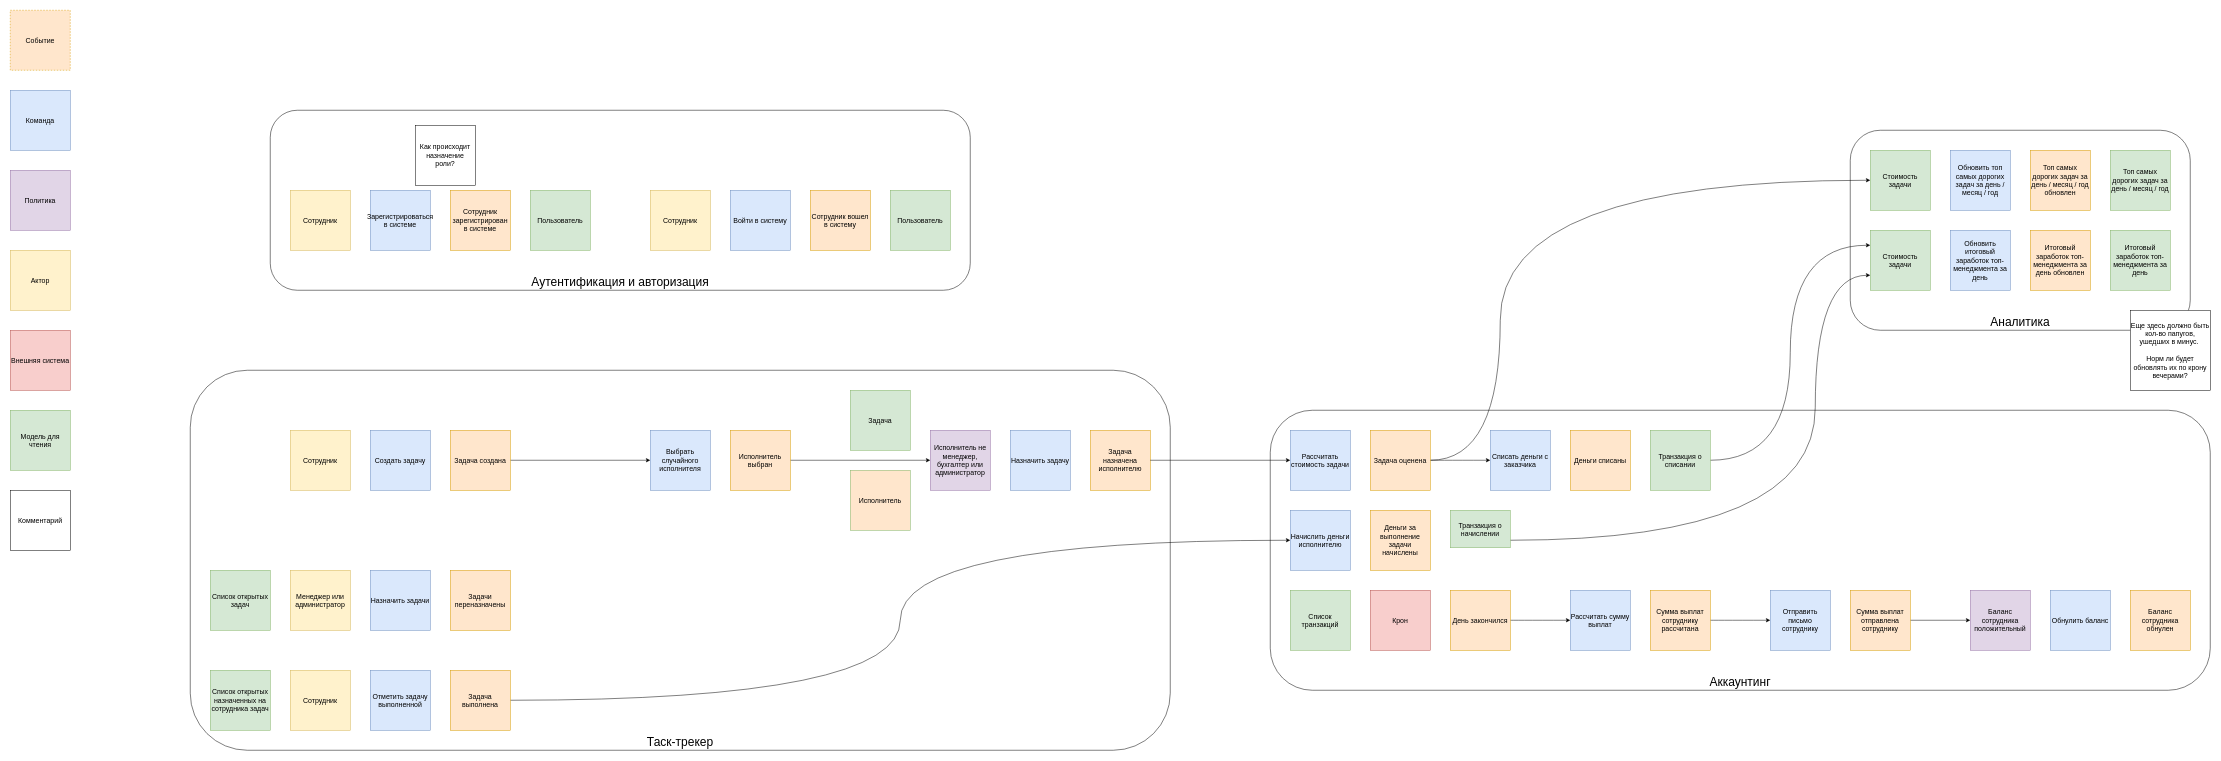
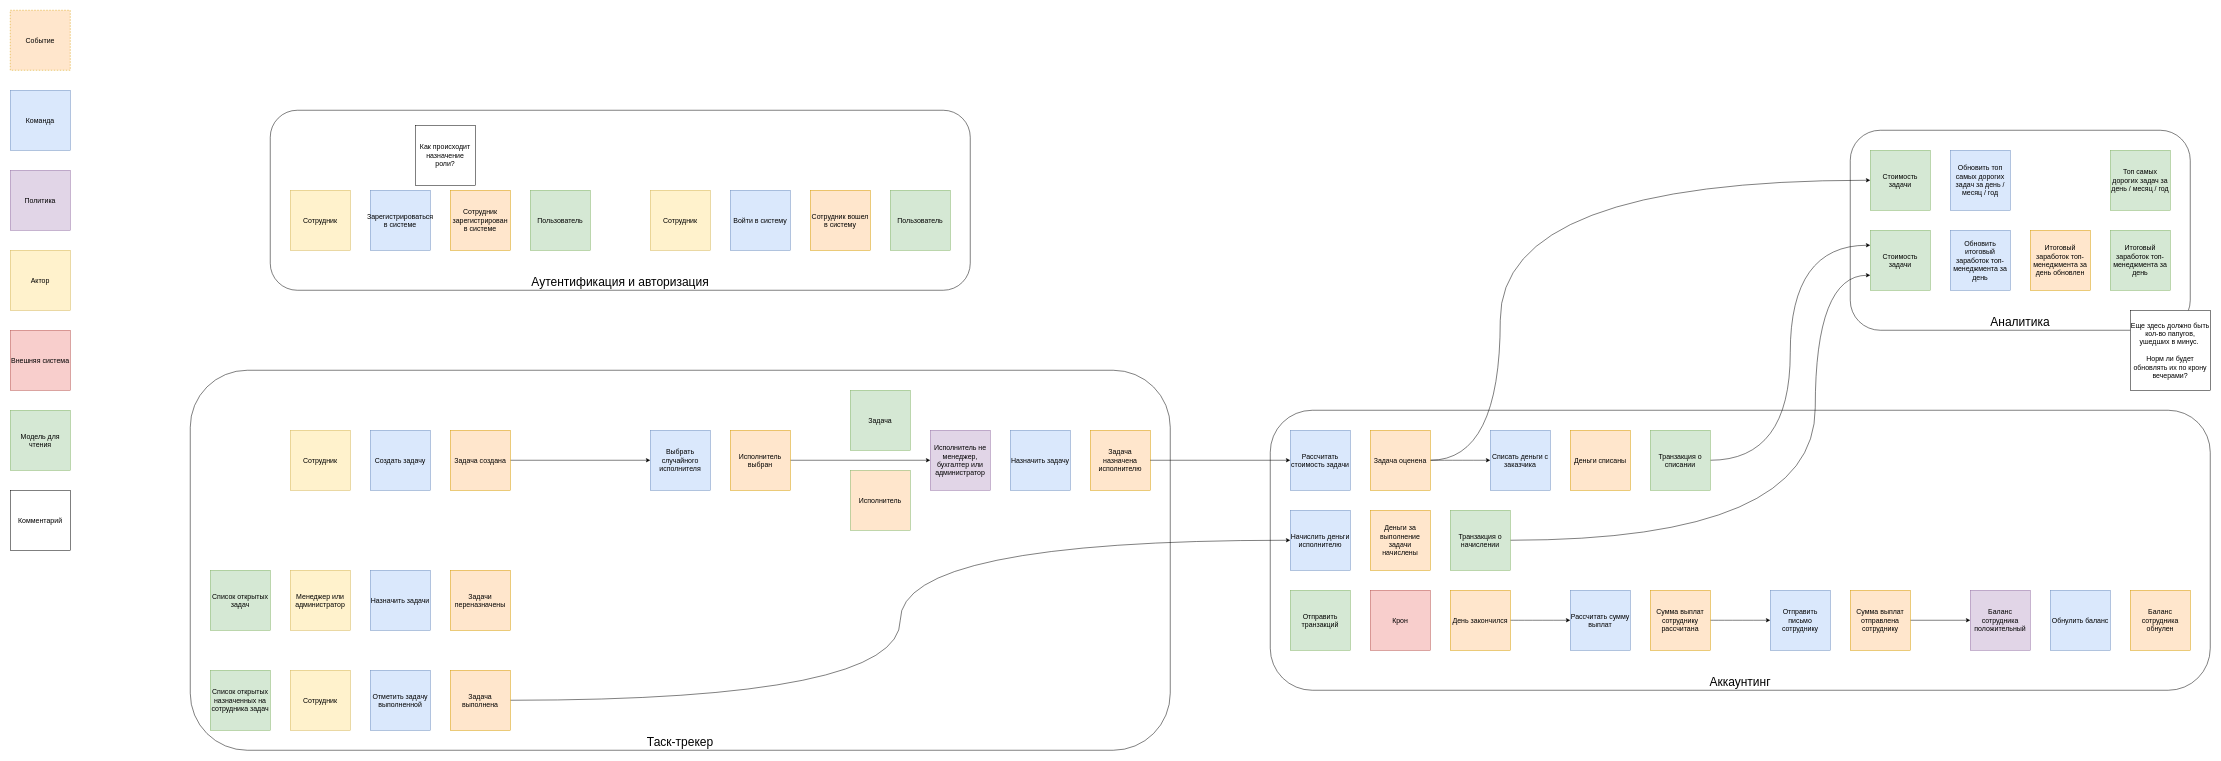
(2060, 180) -> none
(1480, 529) -> (1480, 540)
(1320, 620) -> (1320, 620)
